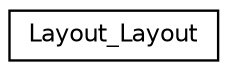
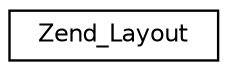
(114, 36) -> (114, 36)
